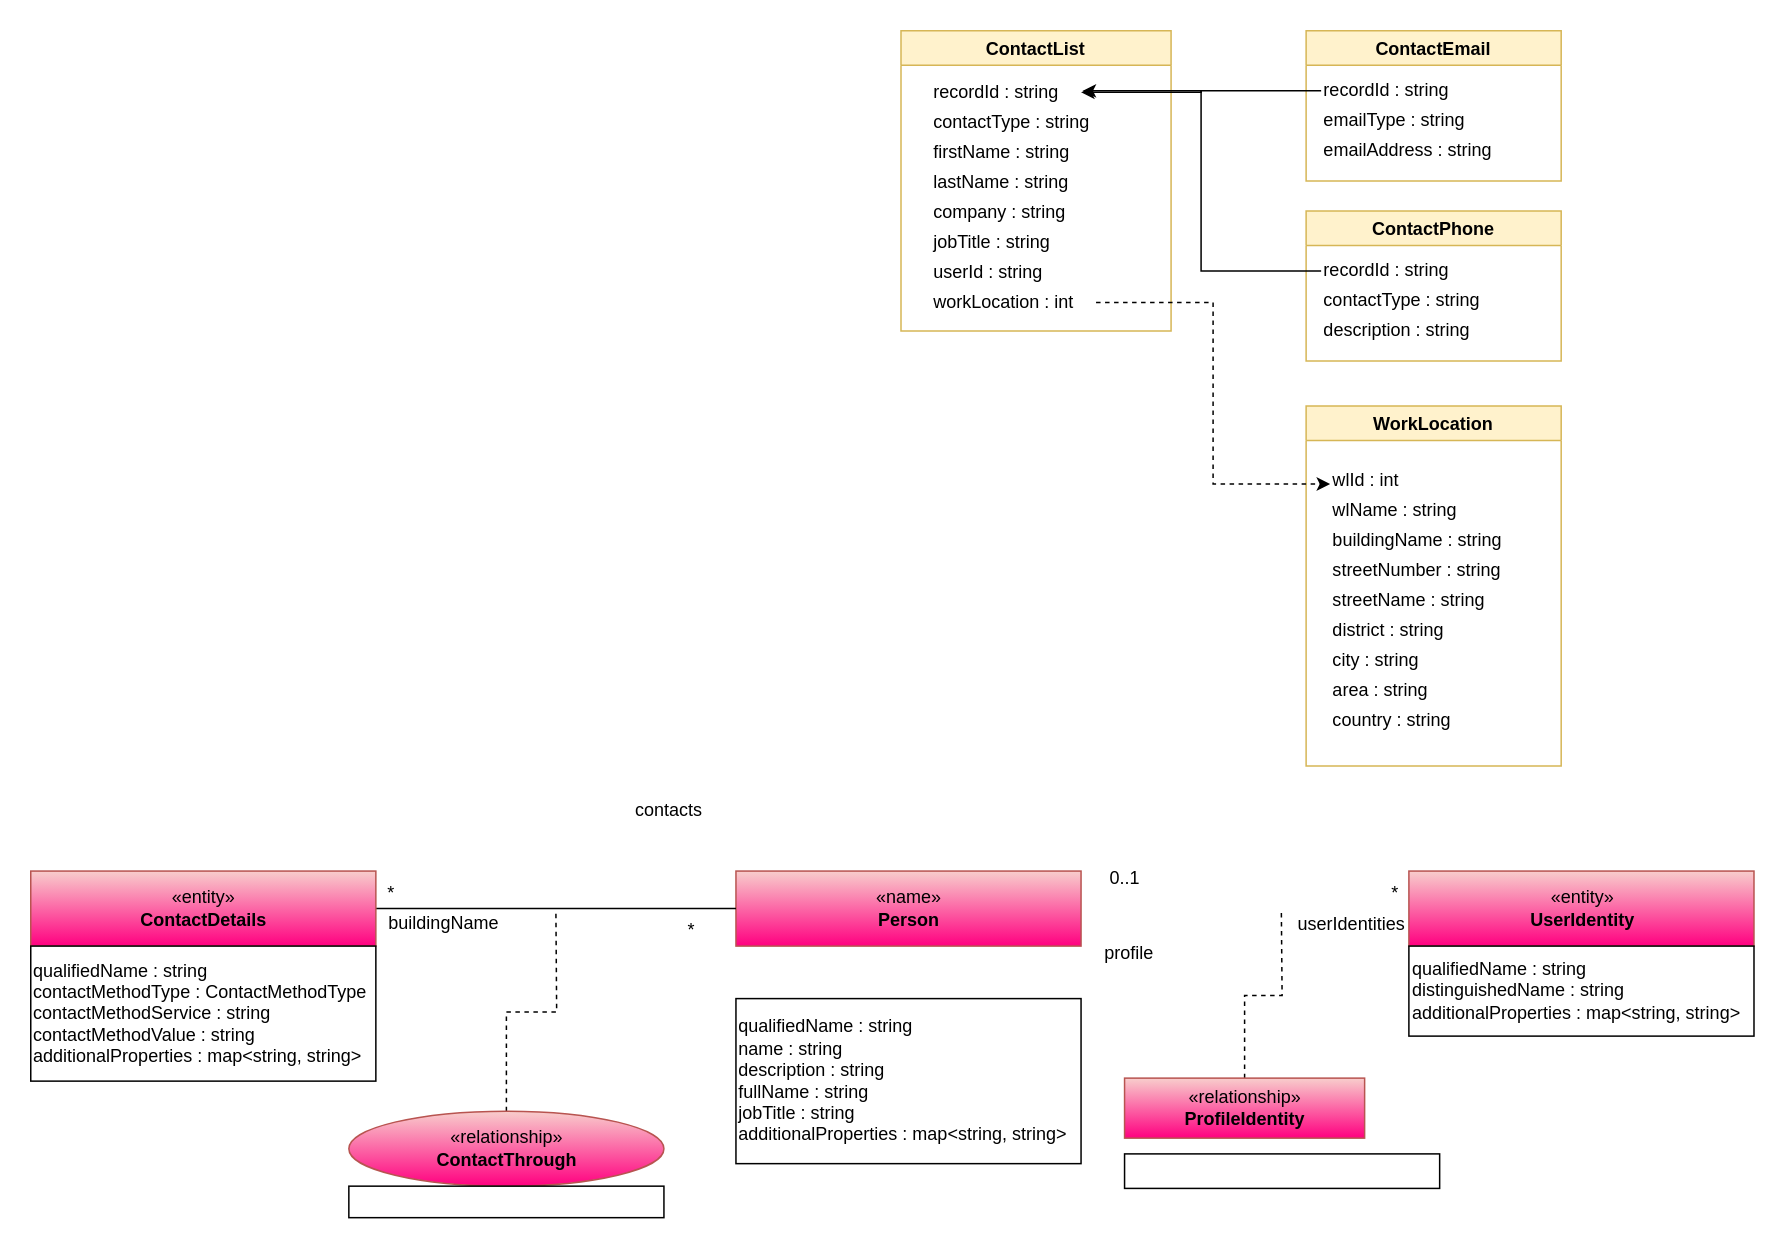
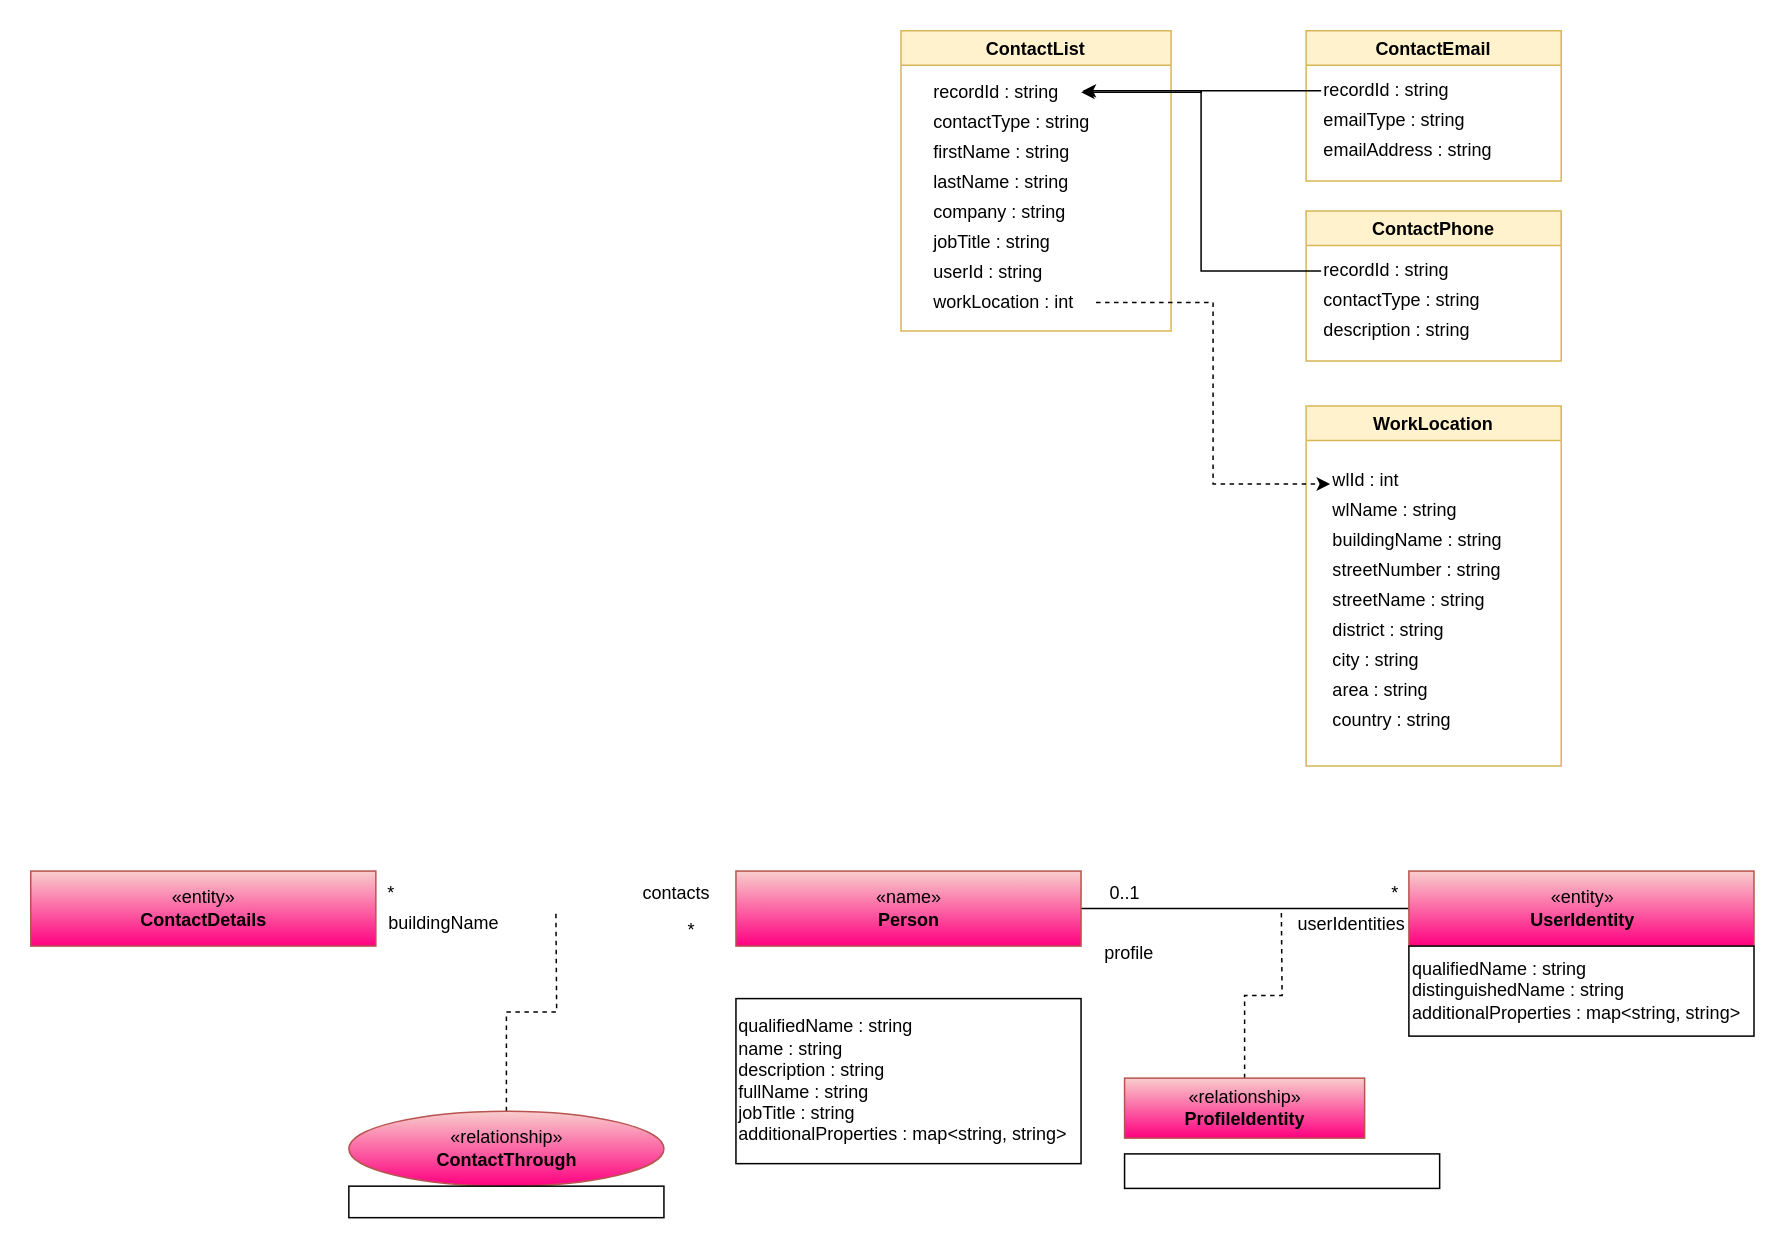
(668, 811) -> (676, 893)
(1124, 878) -> (1124, 893)
(556, 908) -> none
none -> (1244, 908)
(203, 1013) -> none
